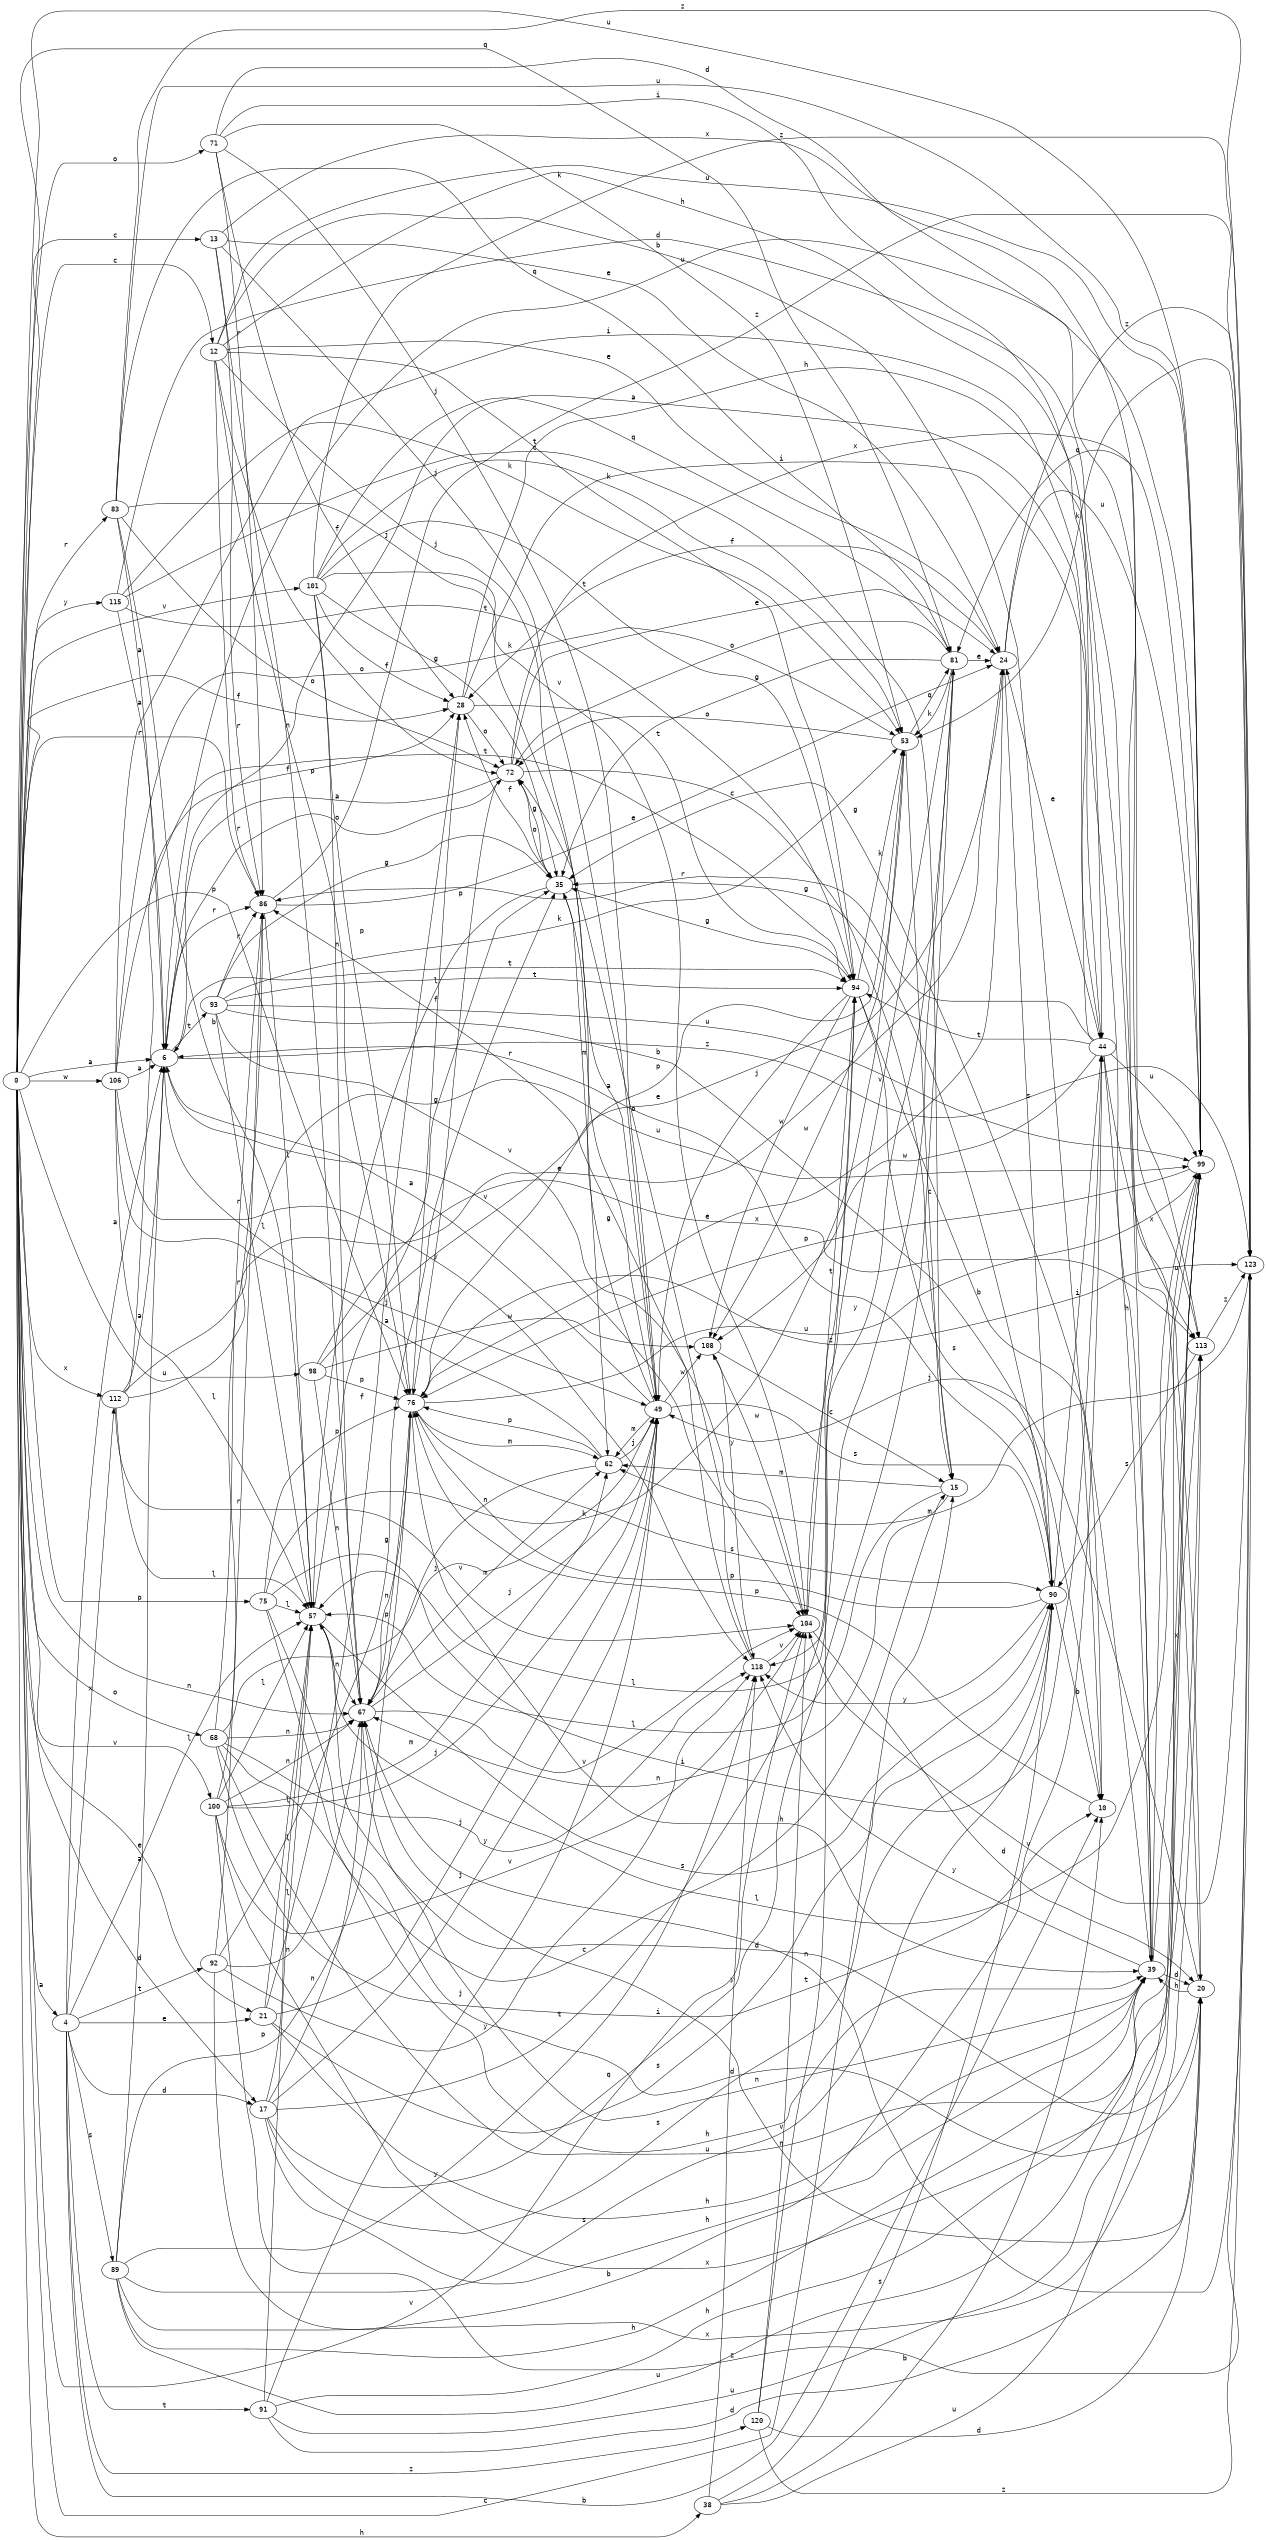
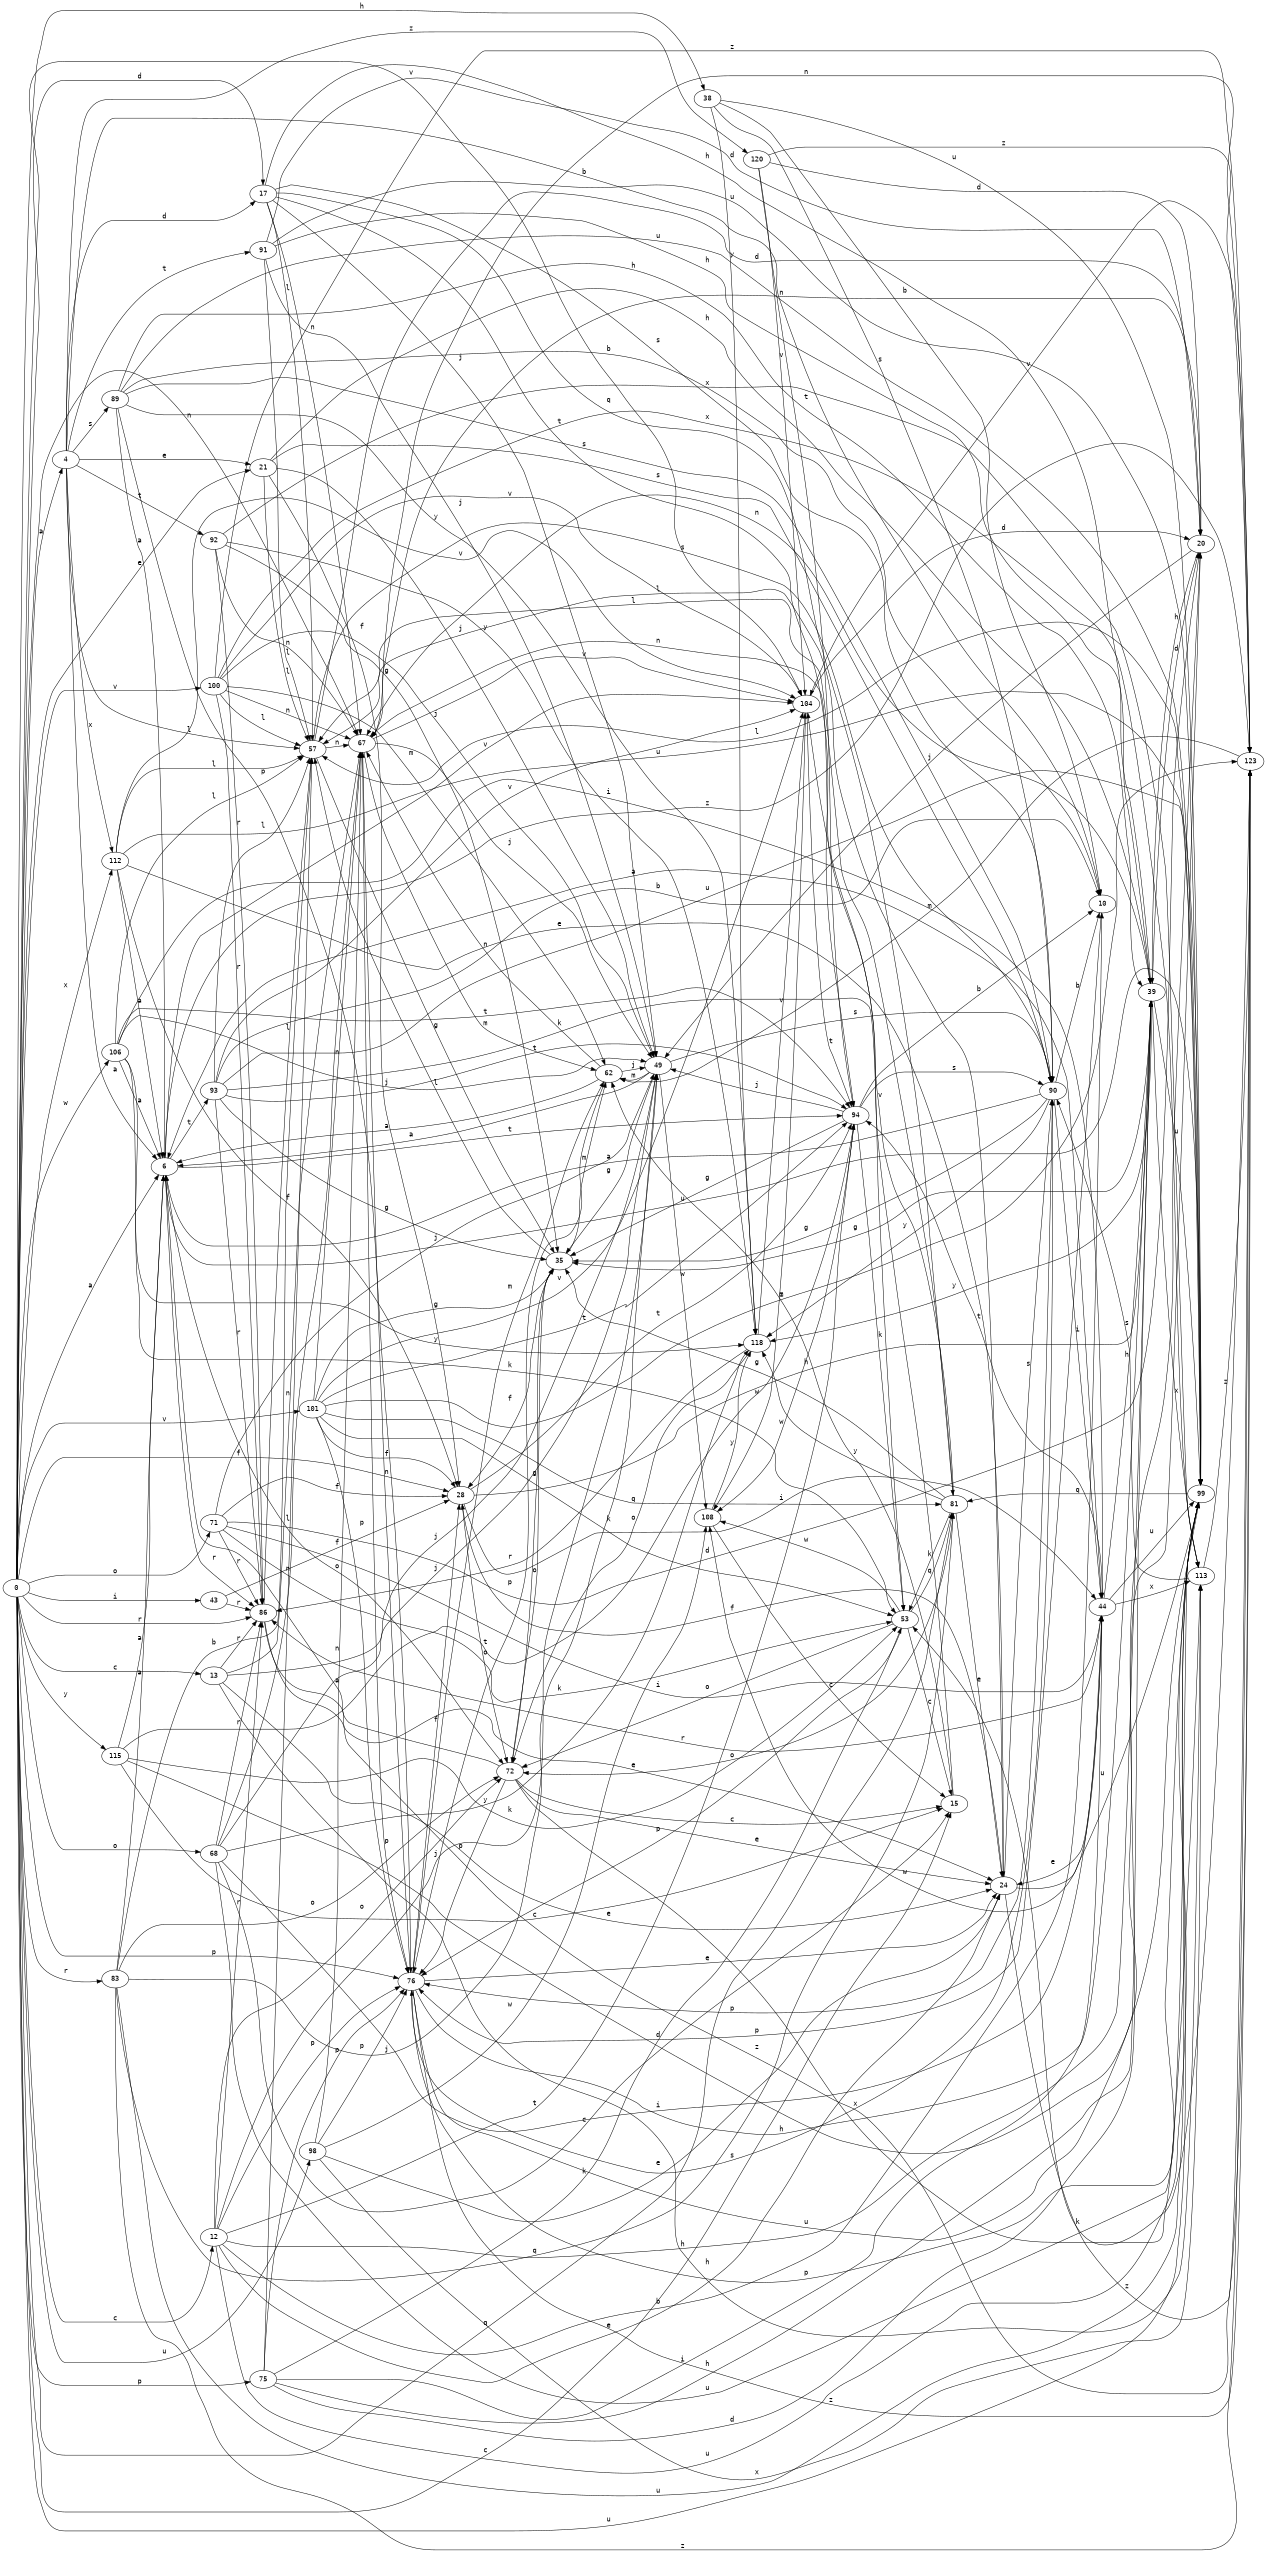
(708, 134) -> (708, 2262)
none -> (214, 1601)
(686, 1732) -> (914, 972)
